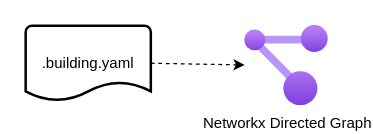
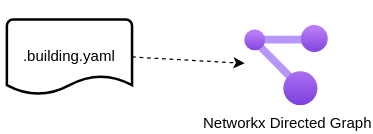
(88, 63) -> (69, 57)
